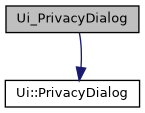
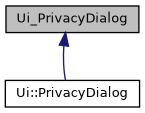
(81, 50) -> (64, 63)
